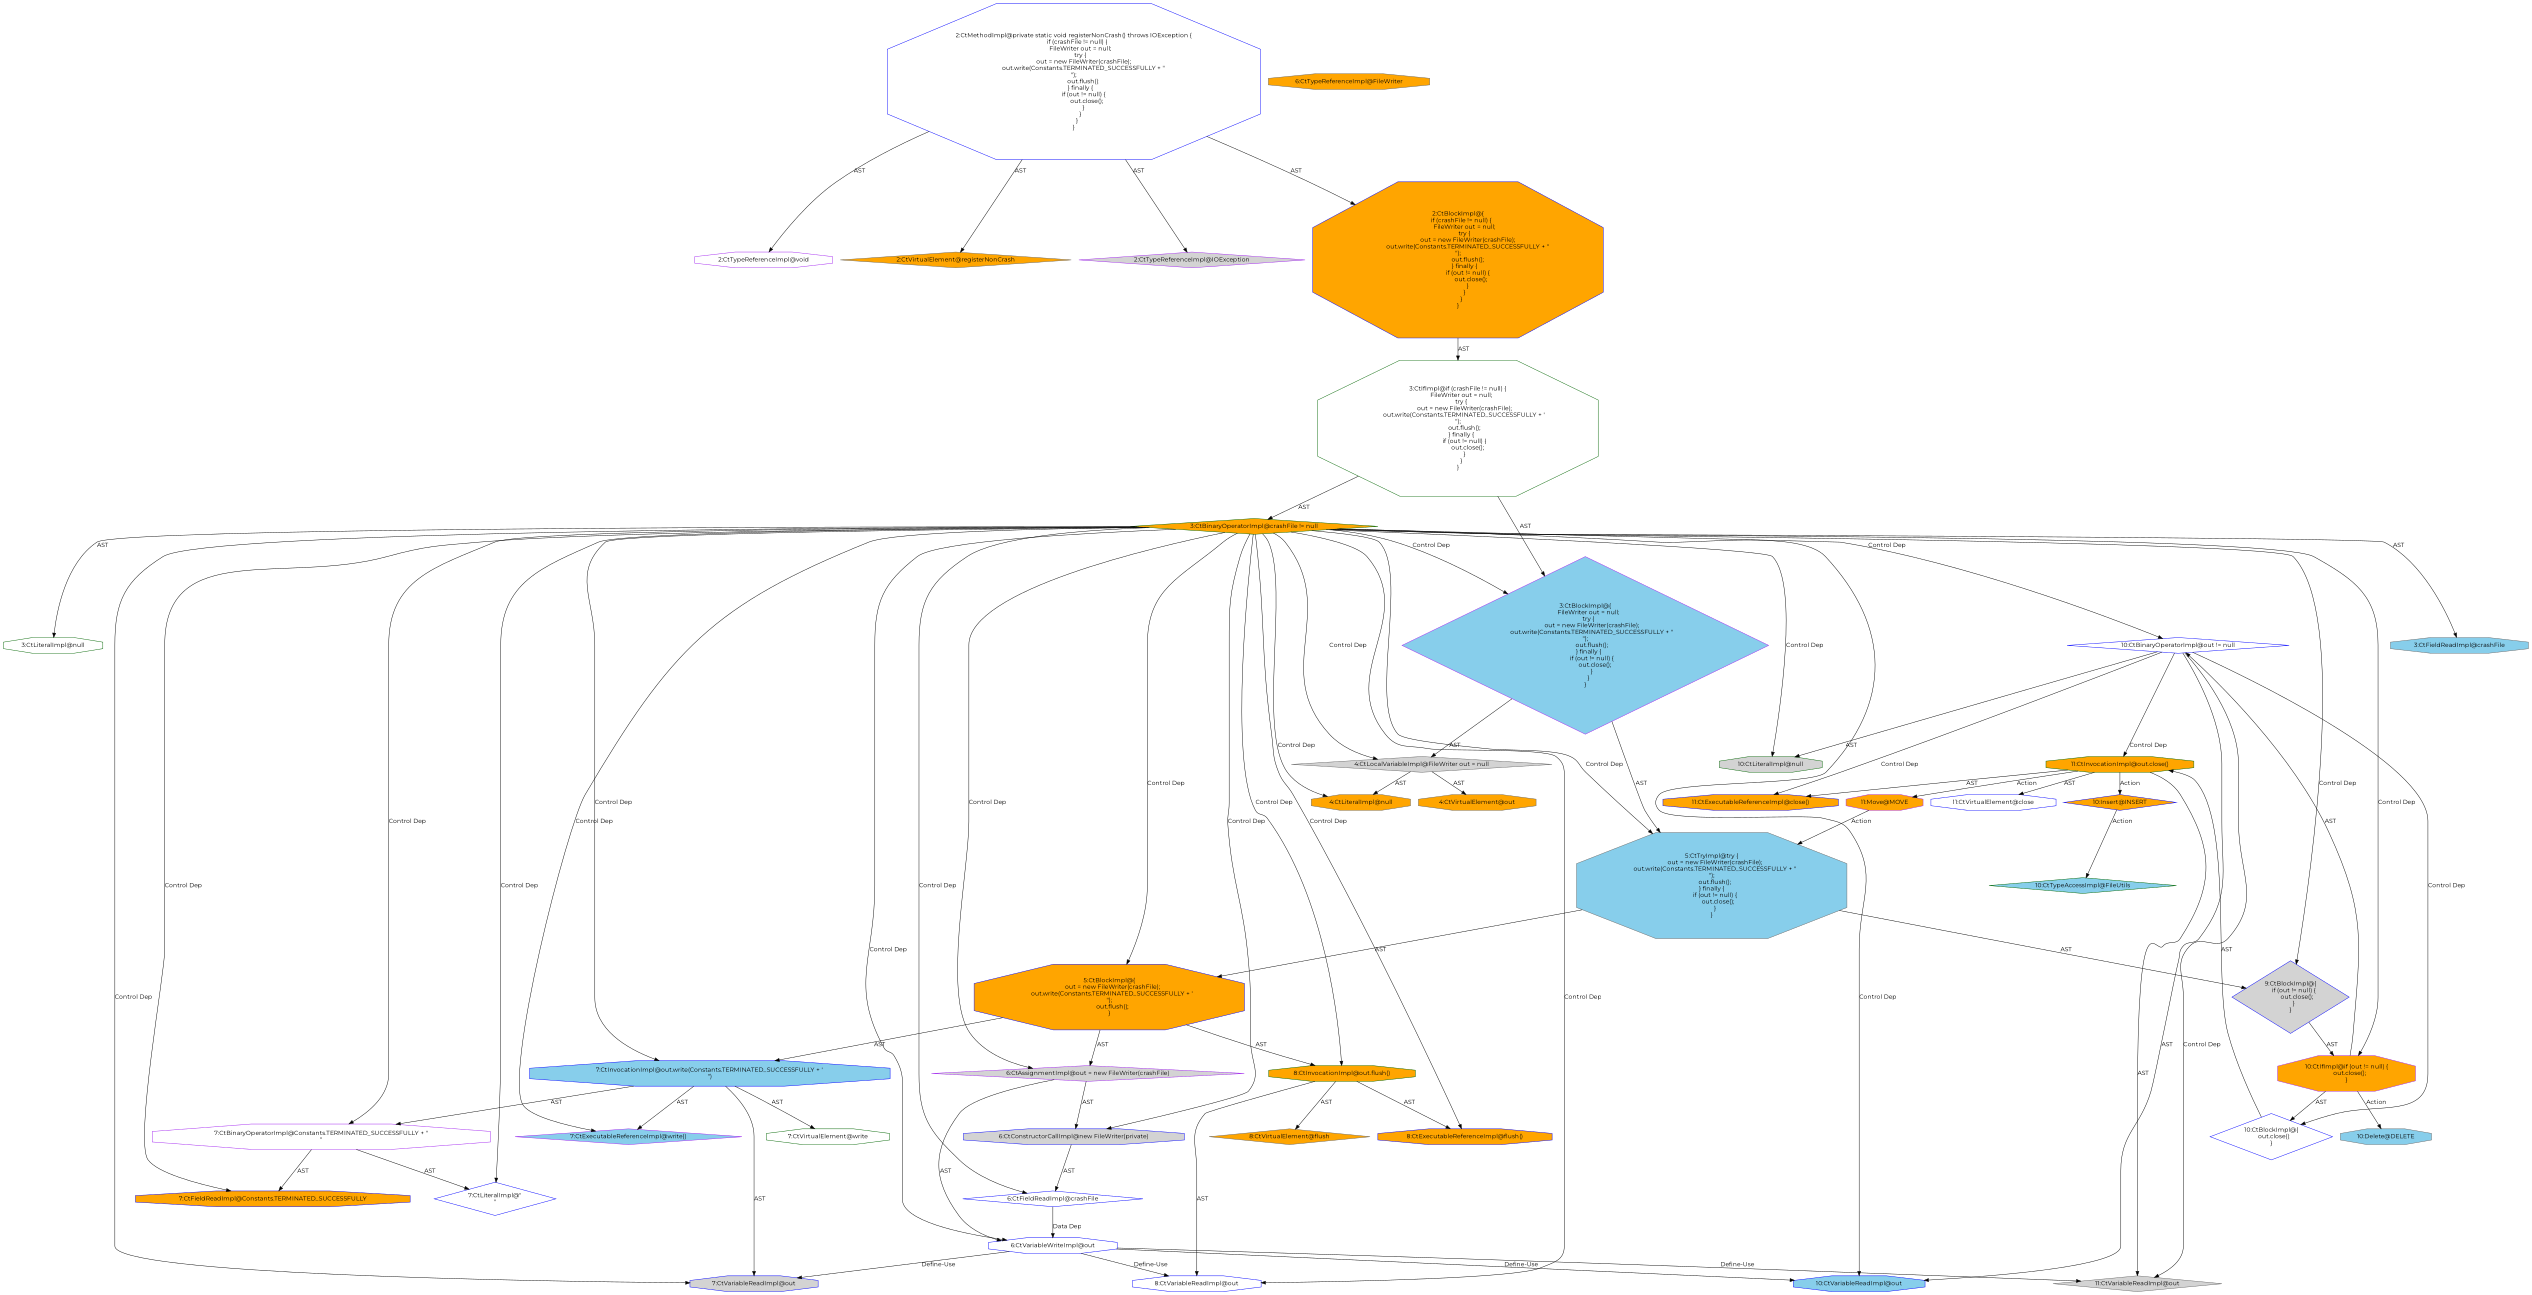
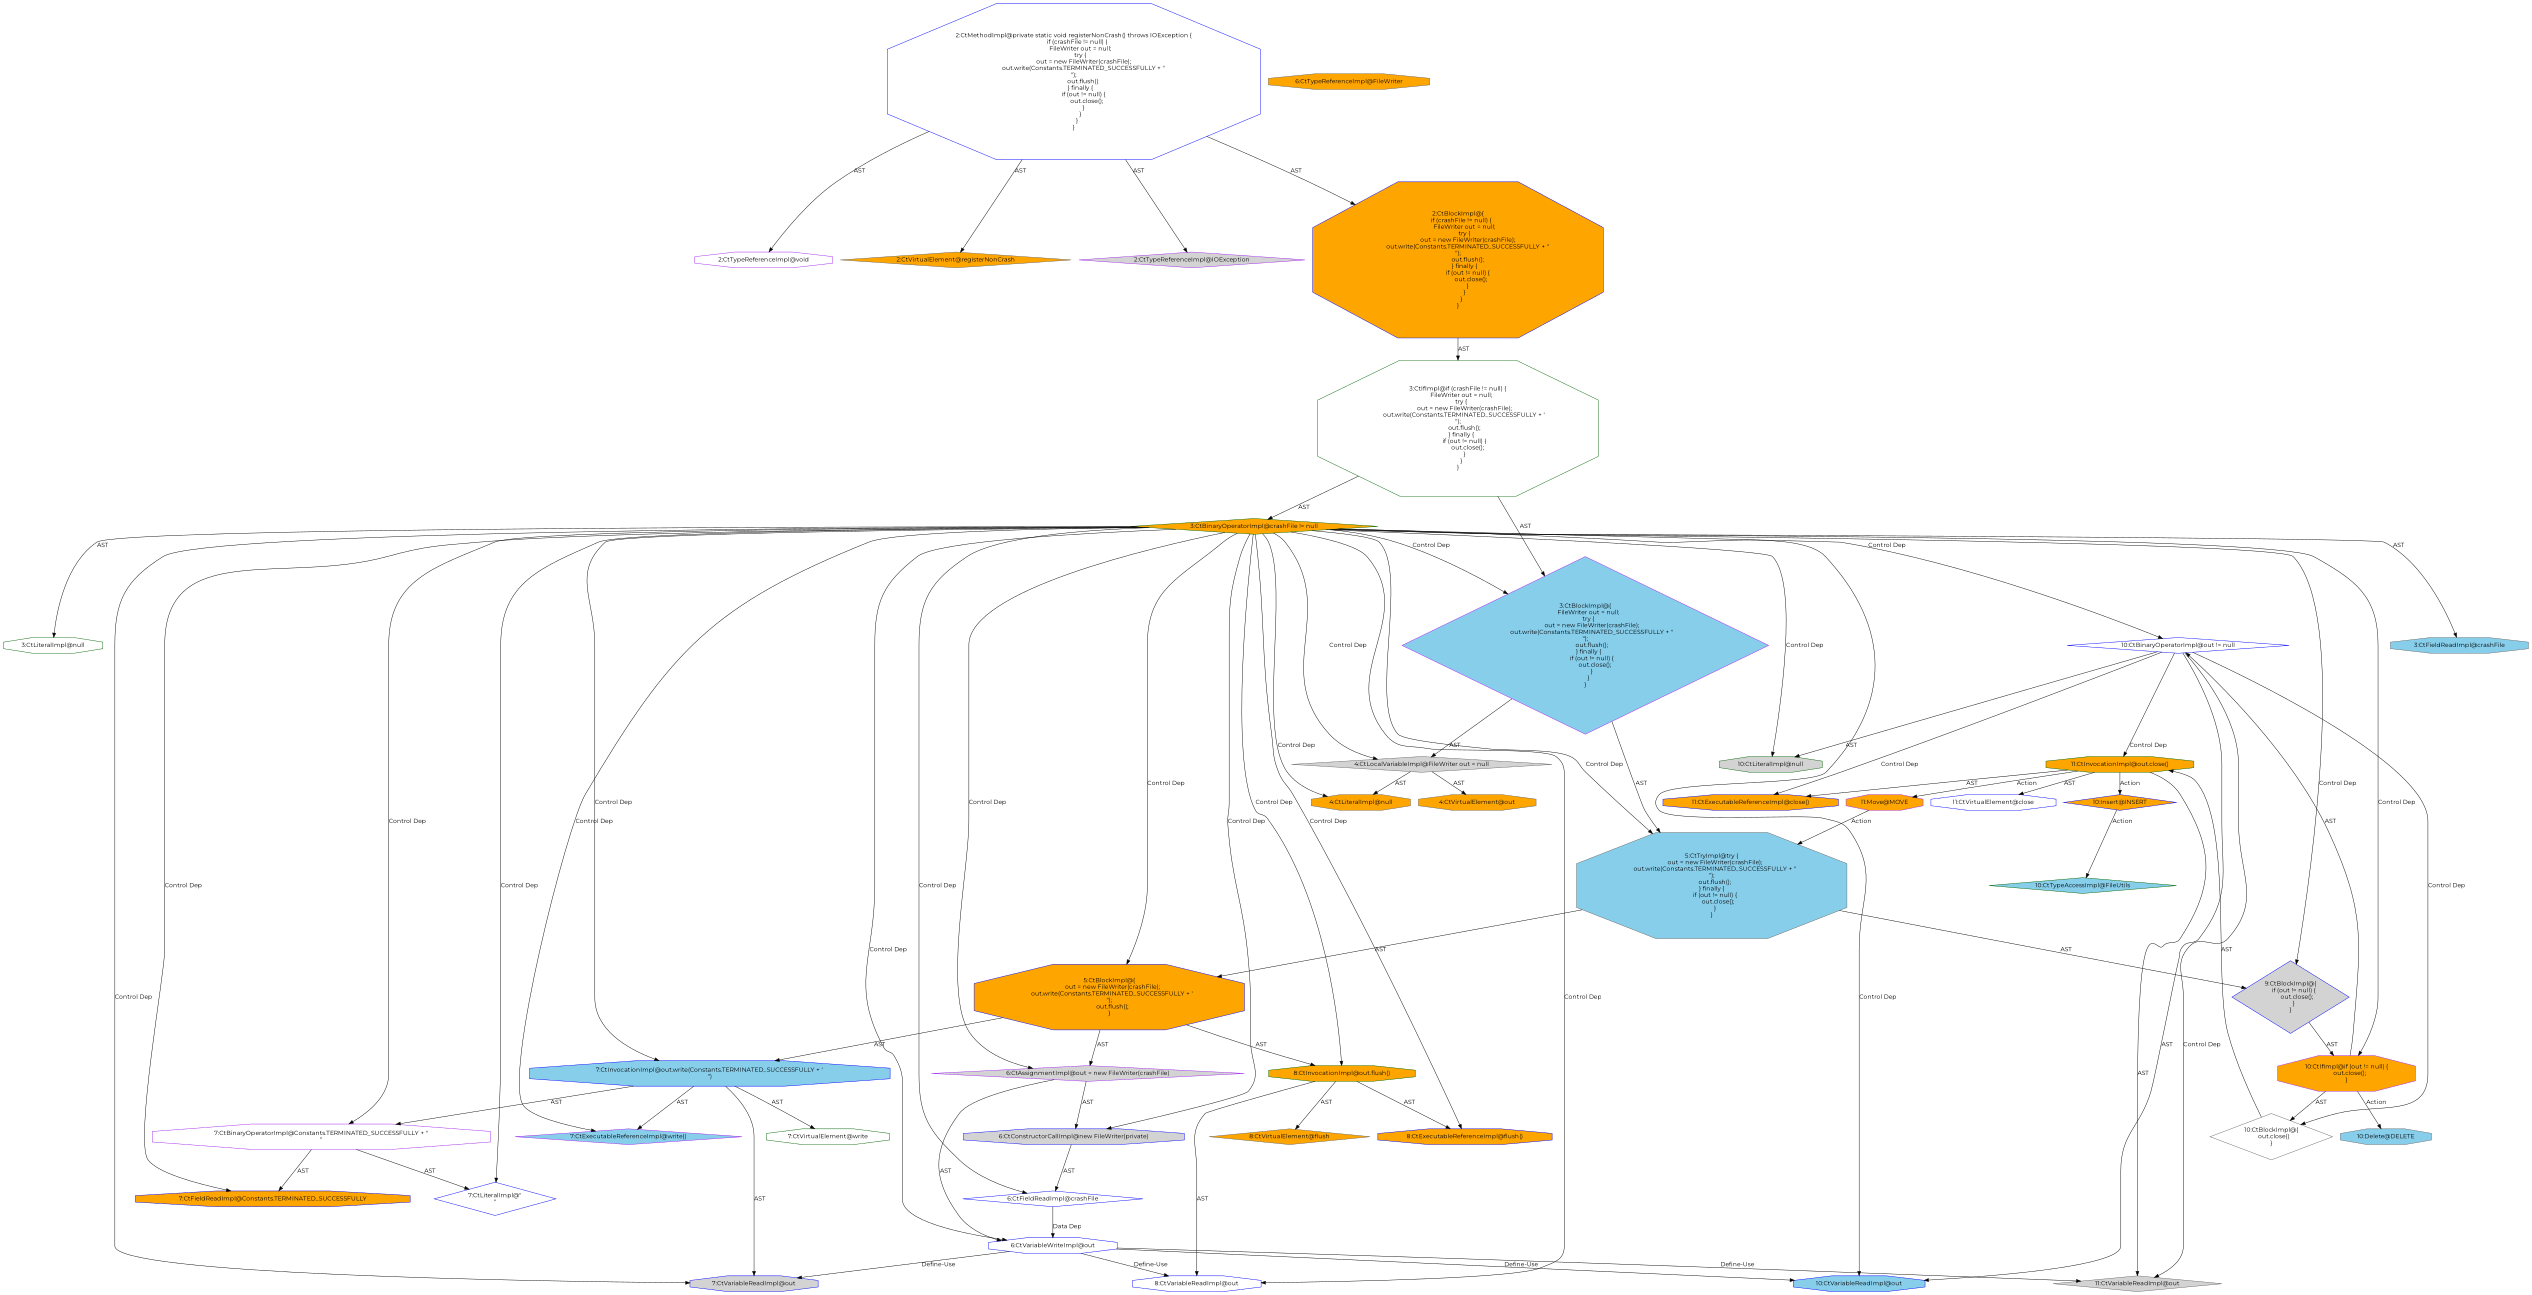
(2271, 1137) -> (2271, 1137)
